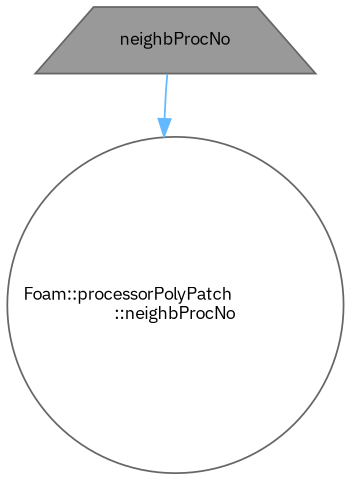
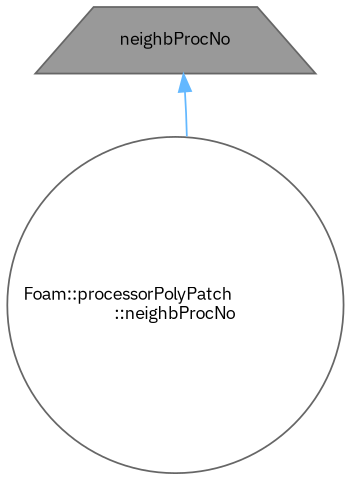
(166, 96) -> (186, 114)
